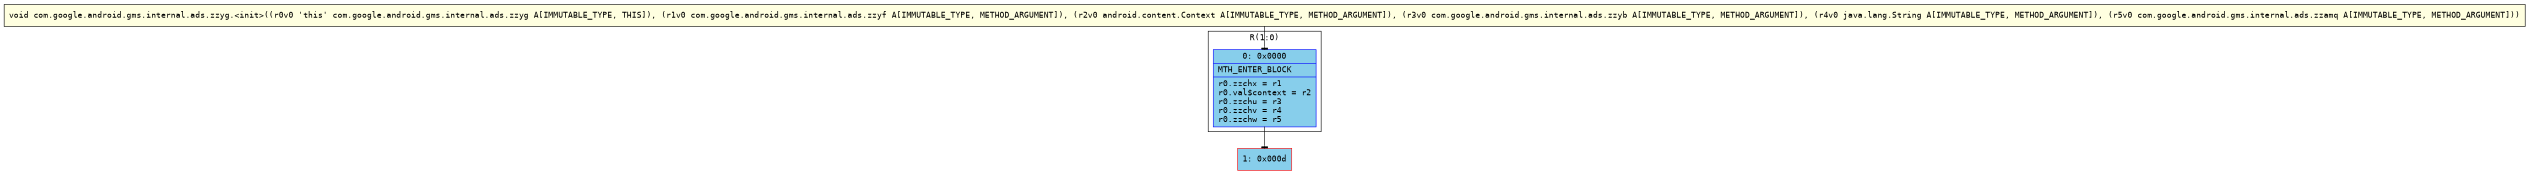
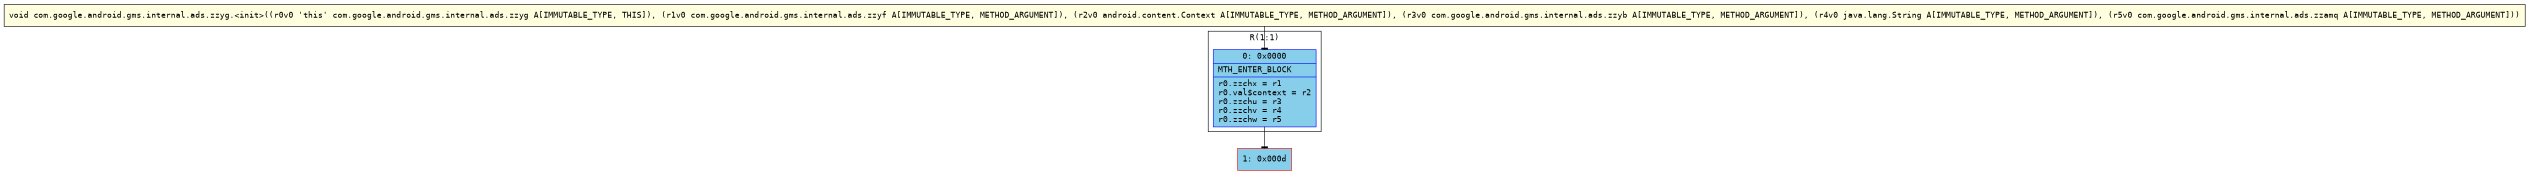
(1265, 38) -> (1265, 38)
